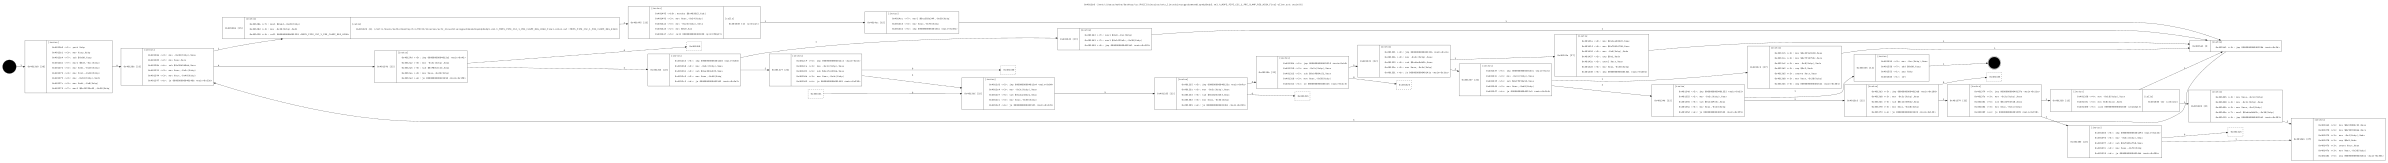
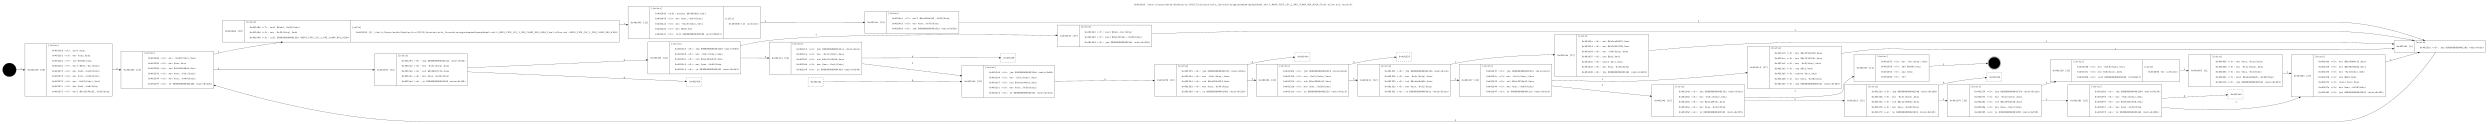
(2180, 71) -> (2402, 57)
